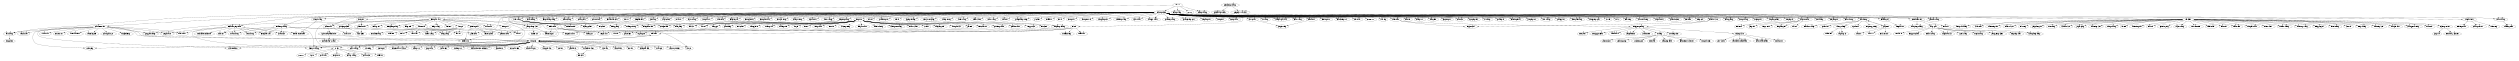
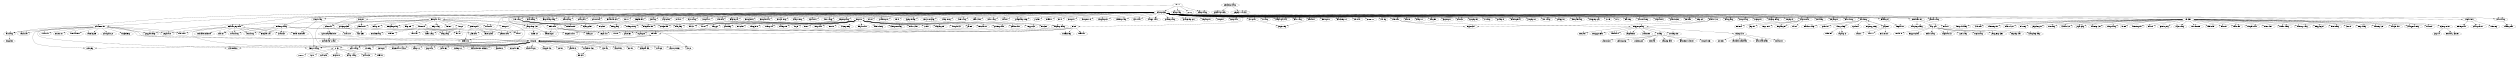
(1774, 20) -> (1774, 20)
(403, 34) -> none
(1721, 41) -> (1721, 41)
(324, 56) -> (324, 56)
